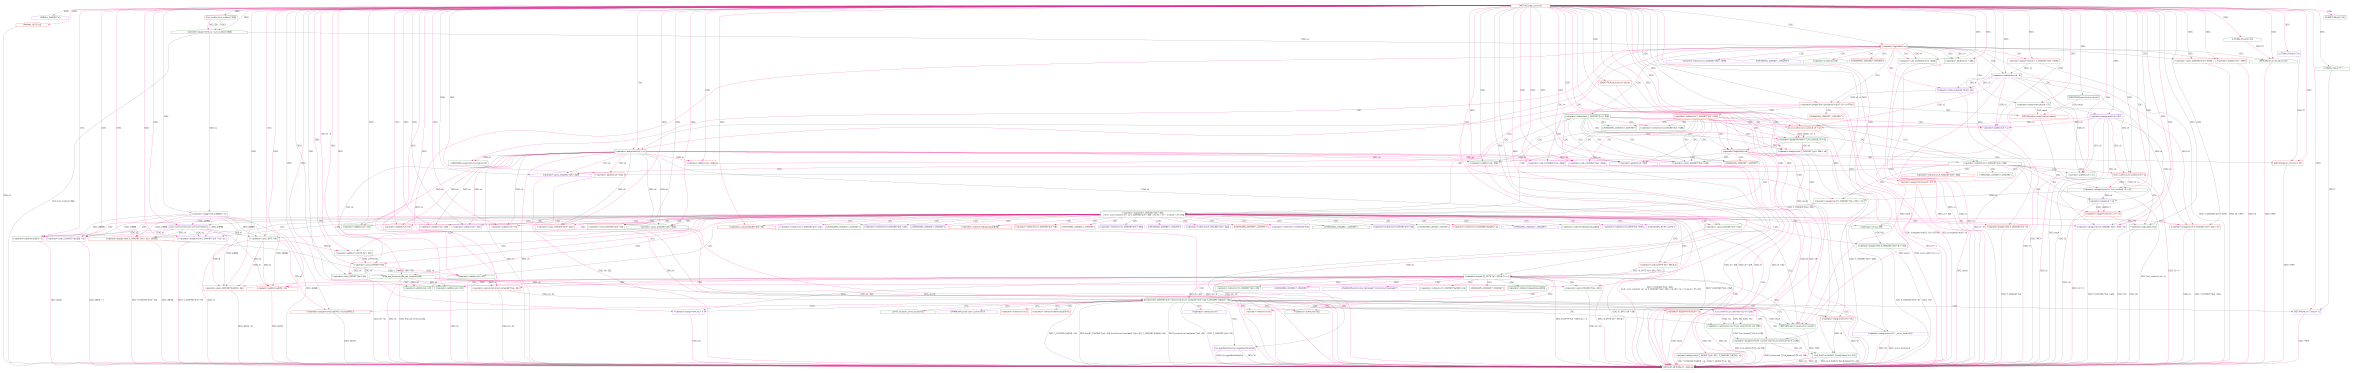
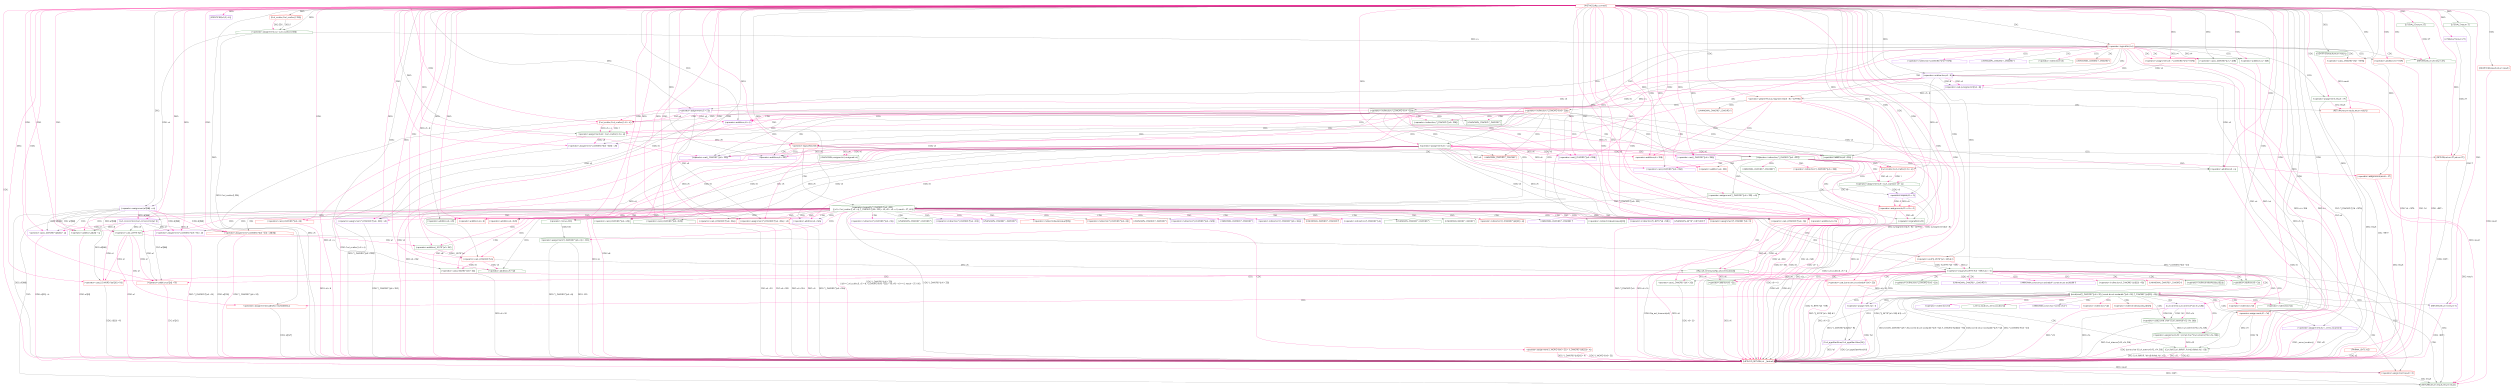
(776, 6) -> none
(50, 17) -> none
(1393, 227) -> none
(1662, 227) -> (1690, 221)
(1671, 338) -> (2077, 367)
